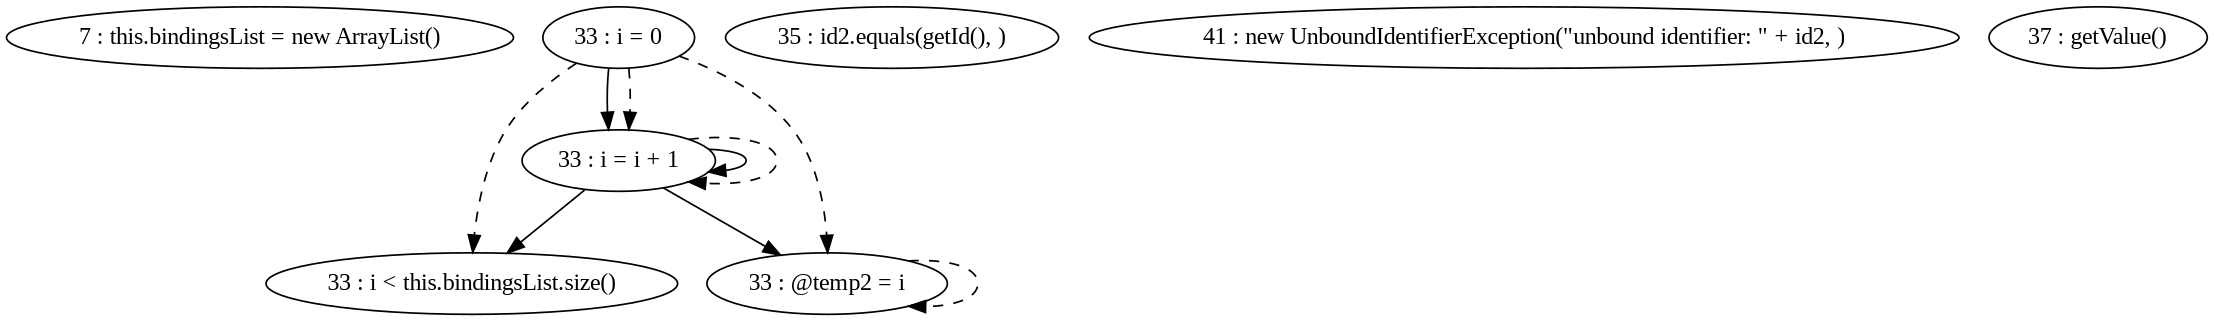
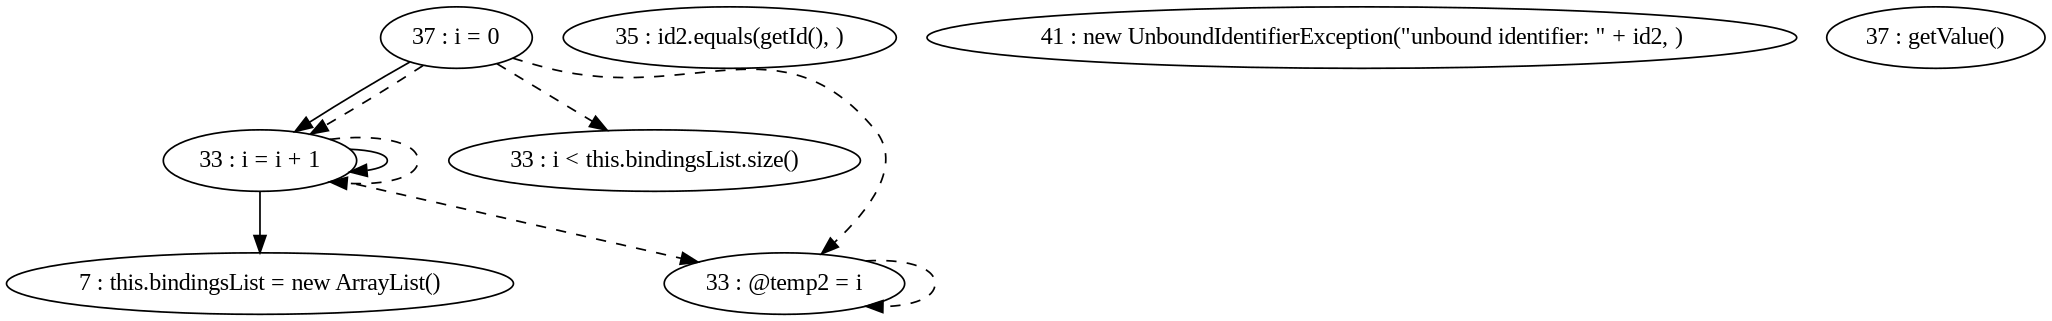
(619, 38) -> (456, 38)
(553, 216) -> (260, 214)
(714, 217) -> (509, 219)
